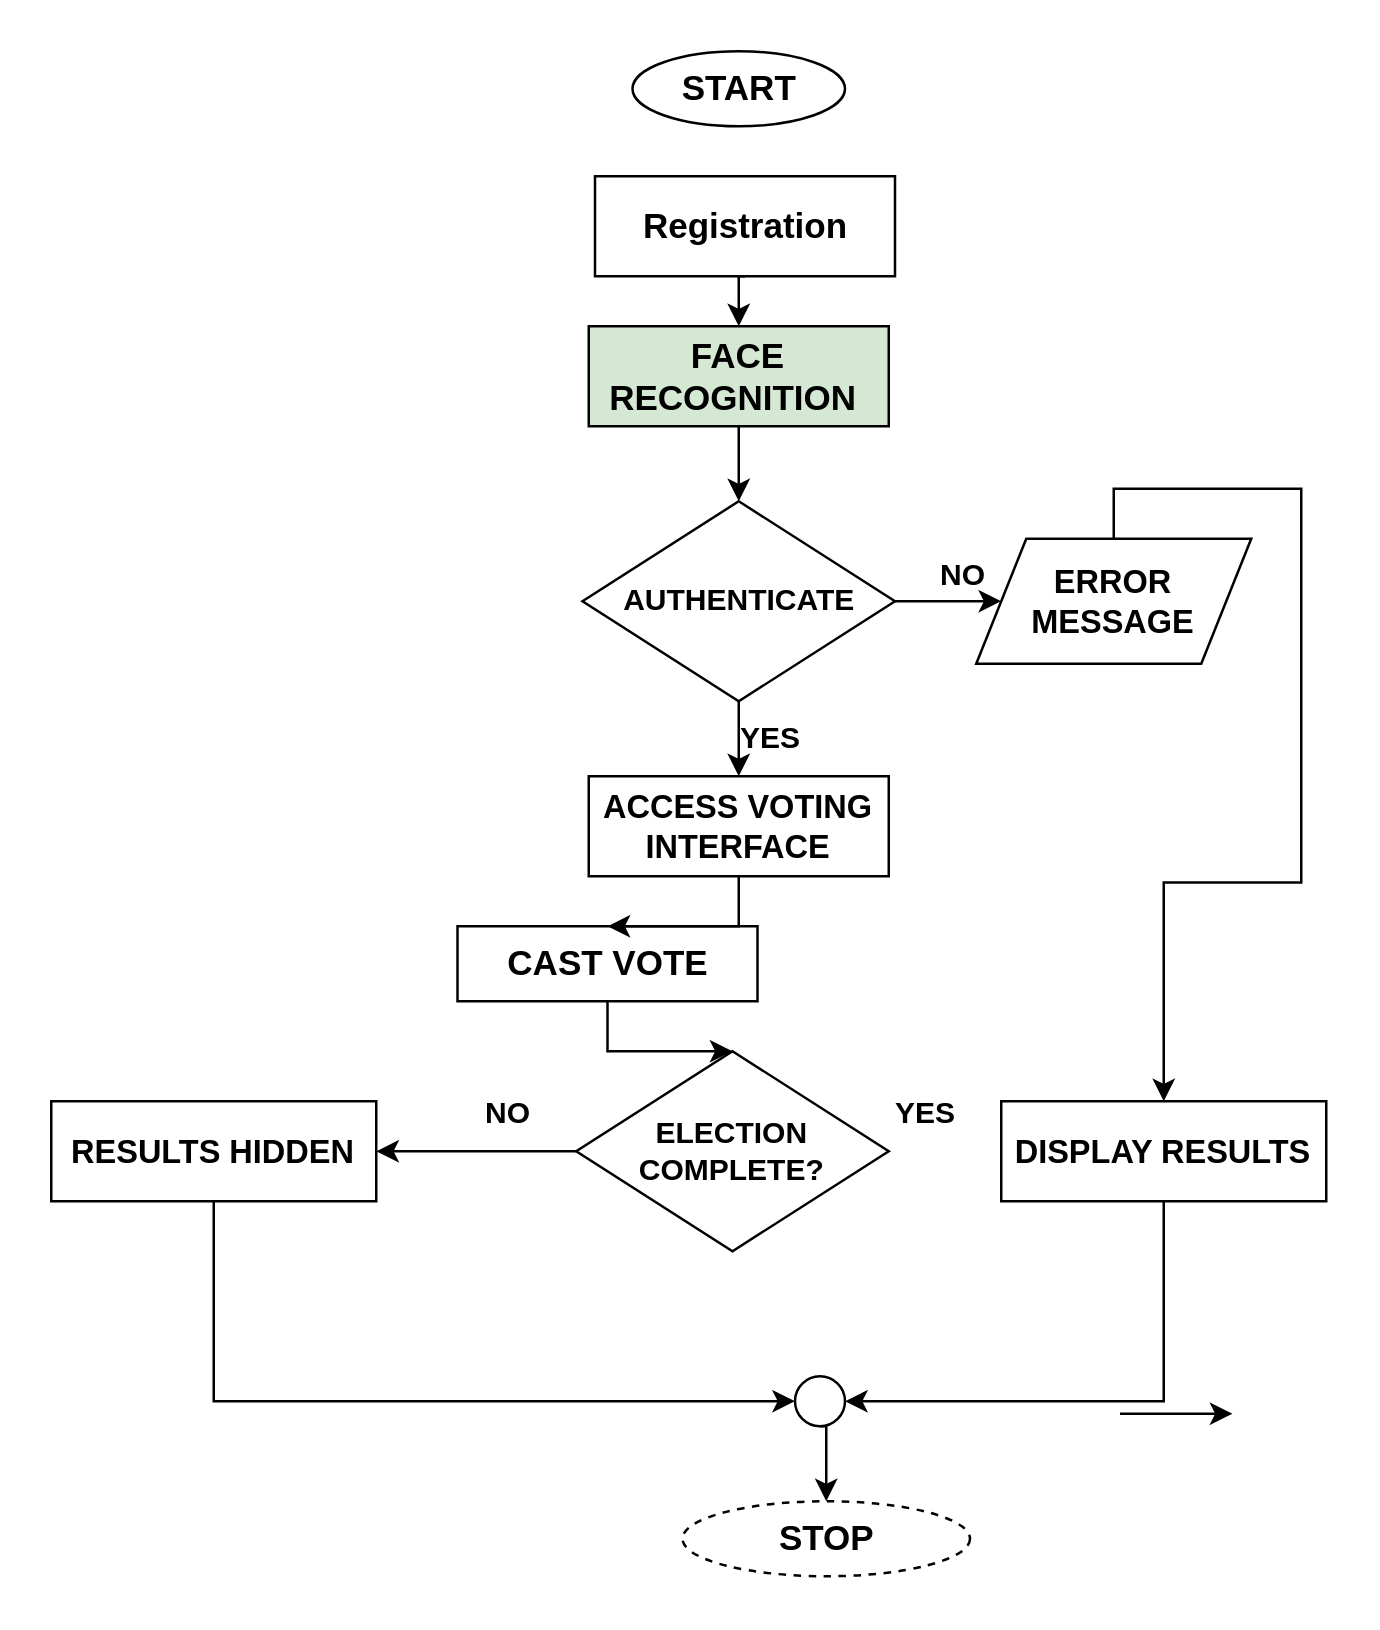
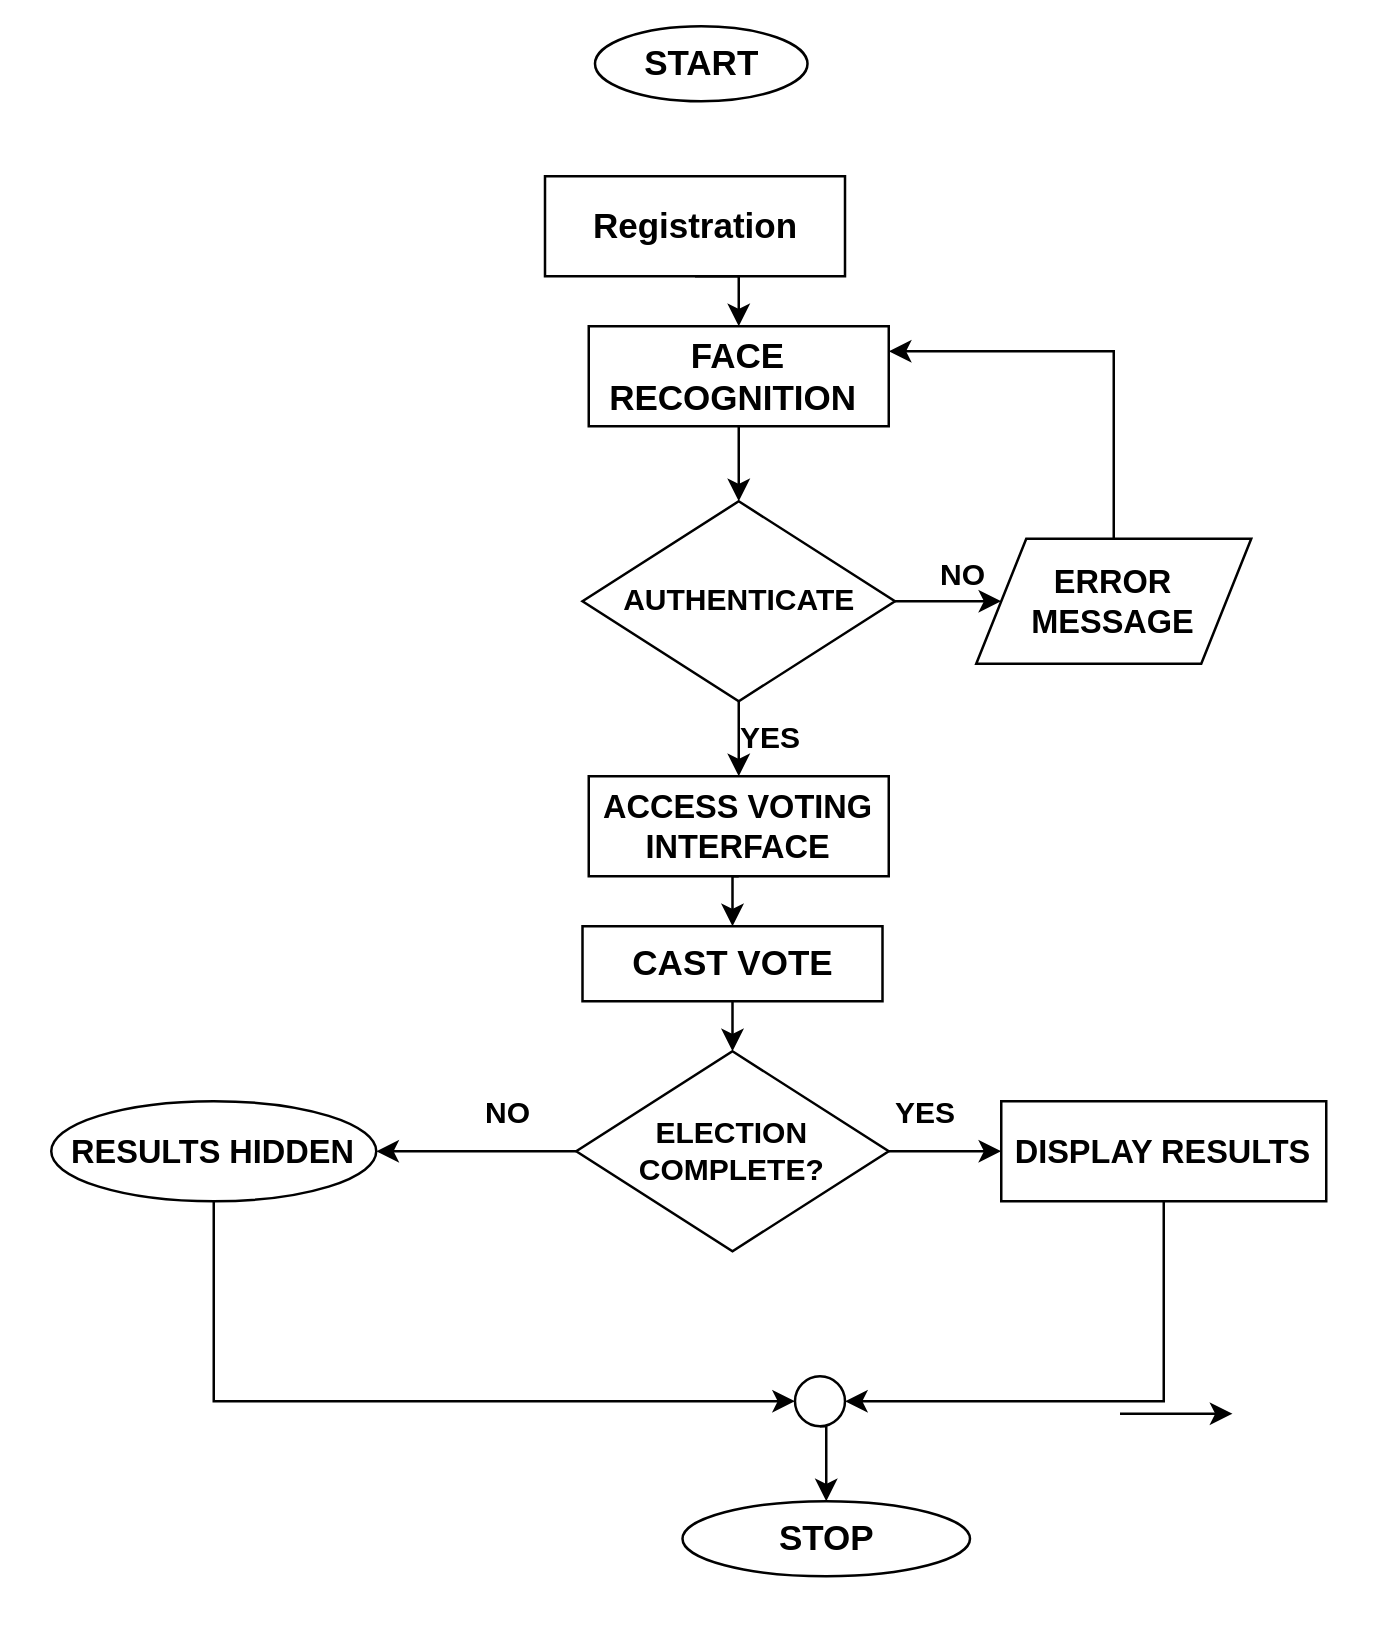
(739, 89) -> (701, 64)
(745, 226) -> (695, 226)
(739, 376) -> (739, 376)
(1301, 760) -> (1079, 351)
(608, 964) -> (733, 964)
(214, 1151) -> (214, 1151)
none -> (937, 1151)
(826, 1539) -> (826, 1539)
